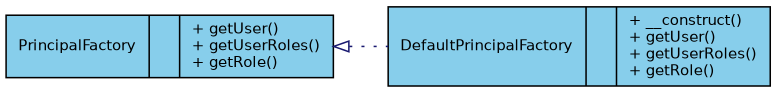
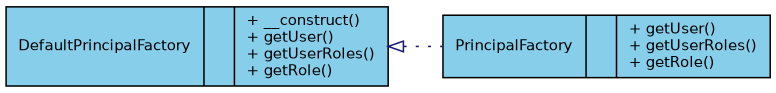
(369, 46) -> (423, 46)
